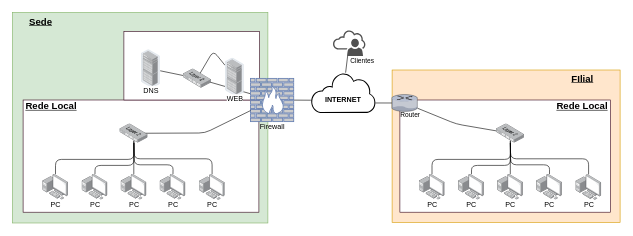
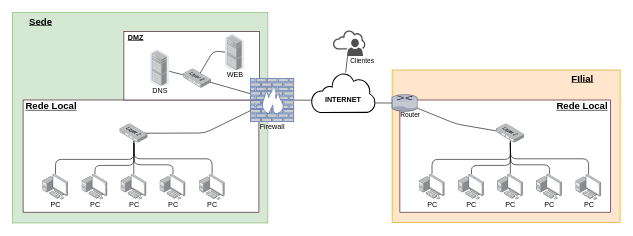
none -> (136, 38)
(151, 69) -> (160, 69)
(235, 77) -> (235, 53)
